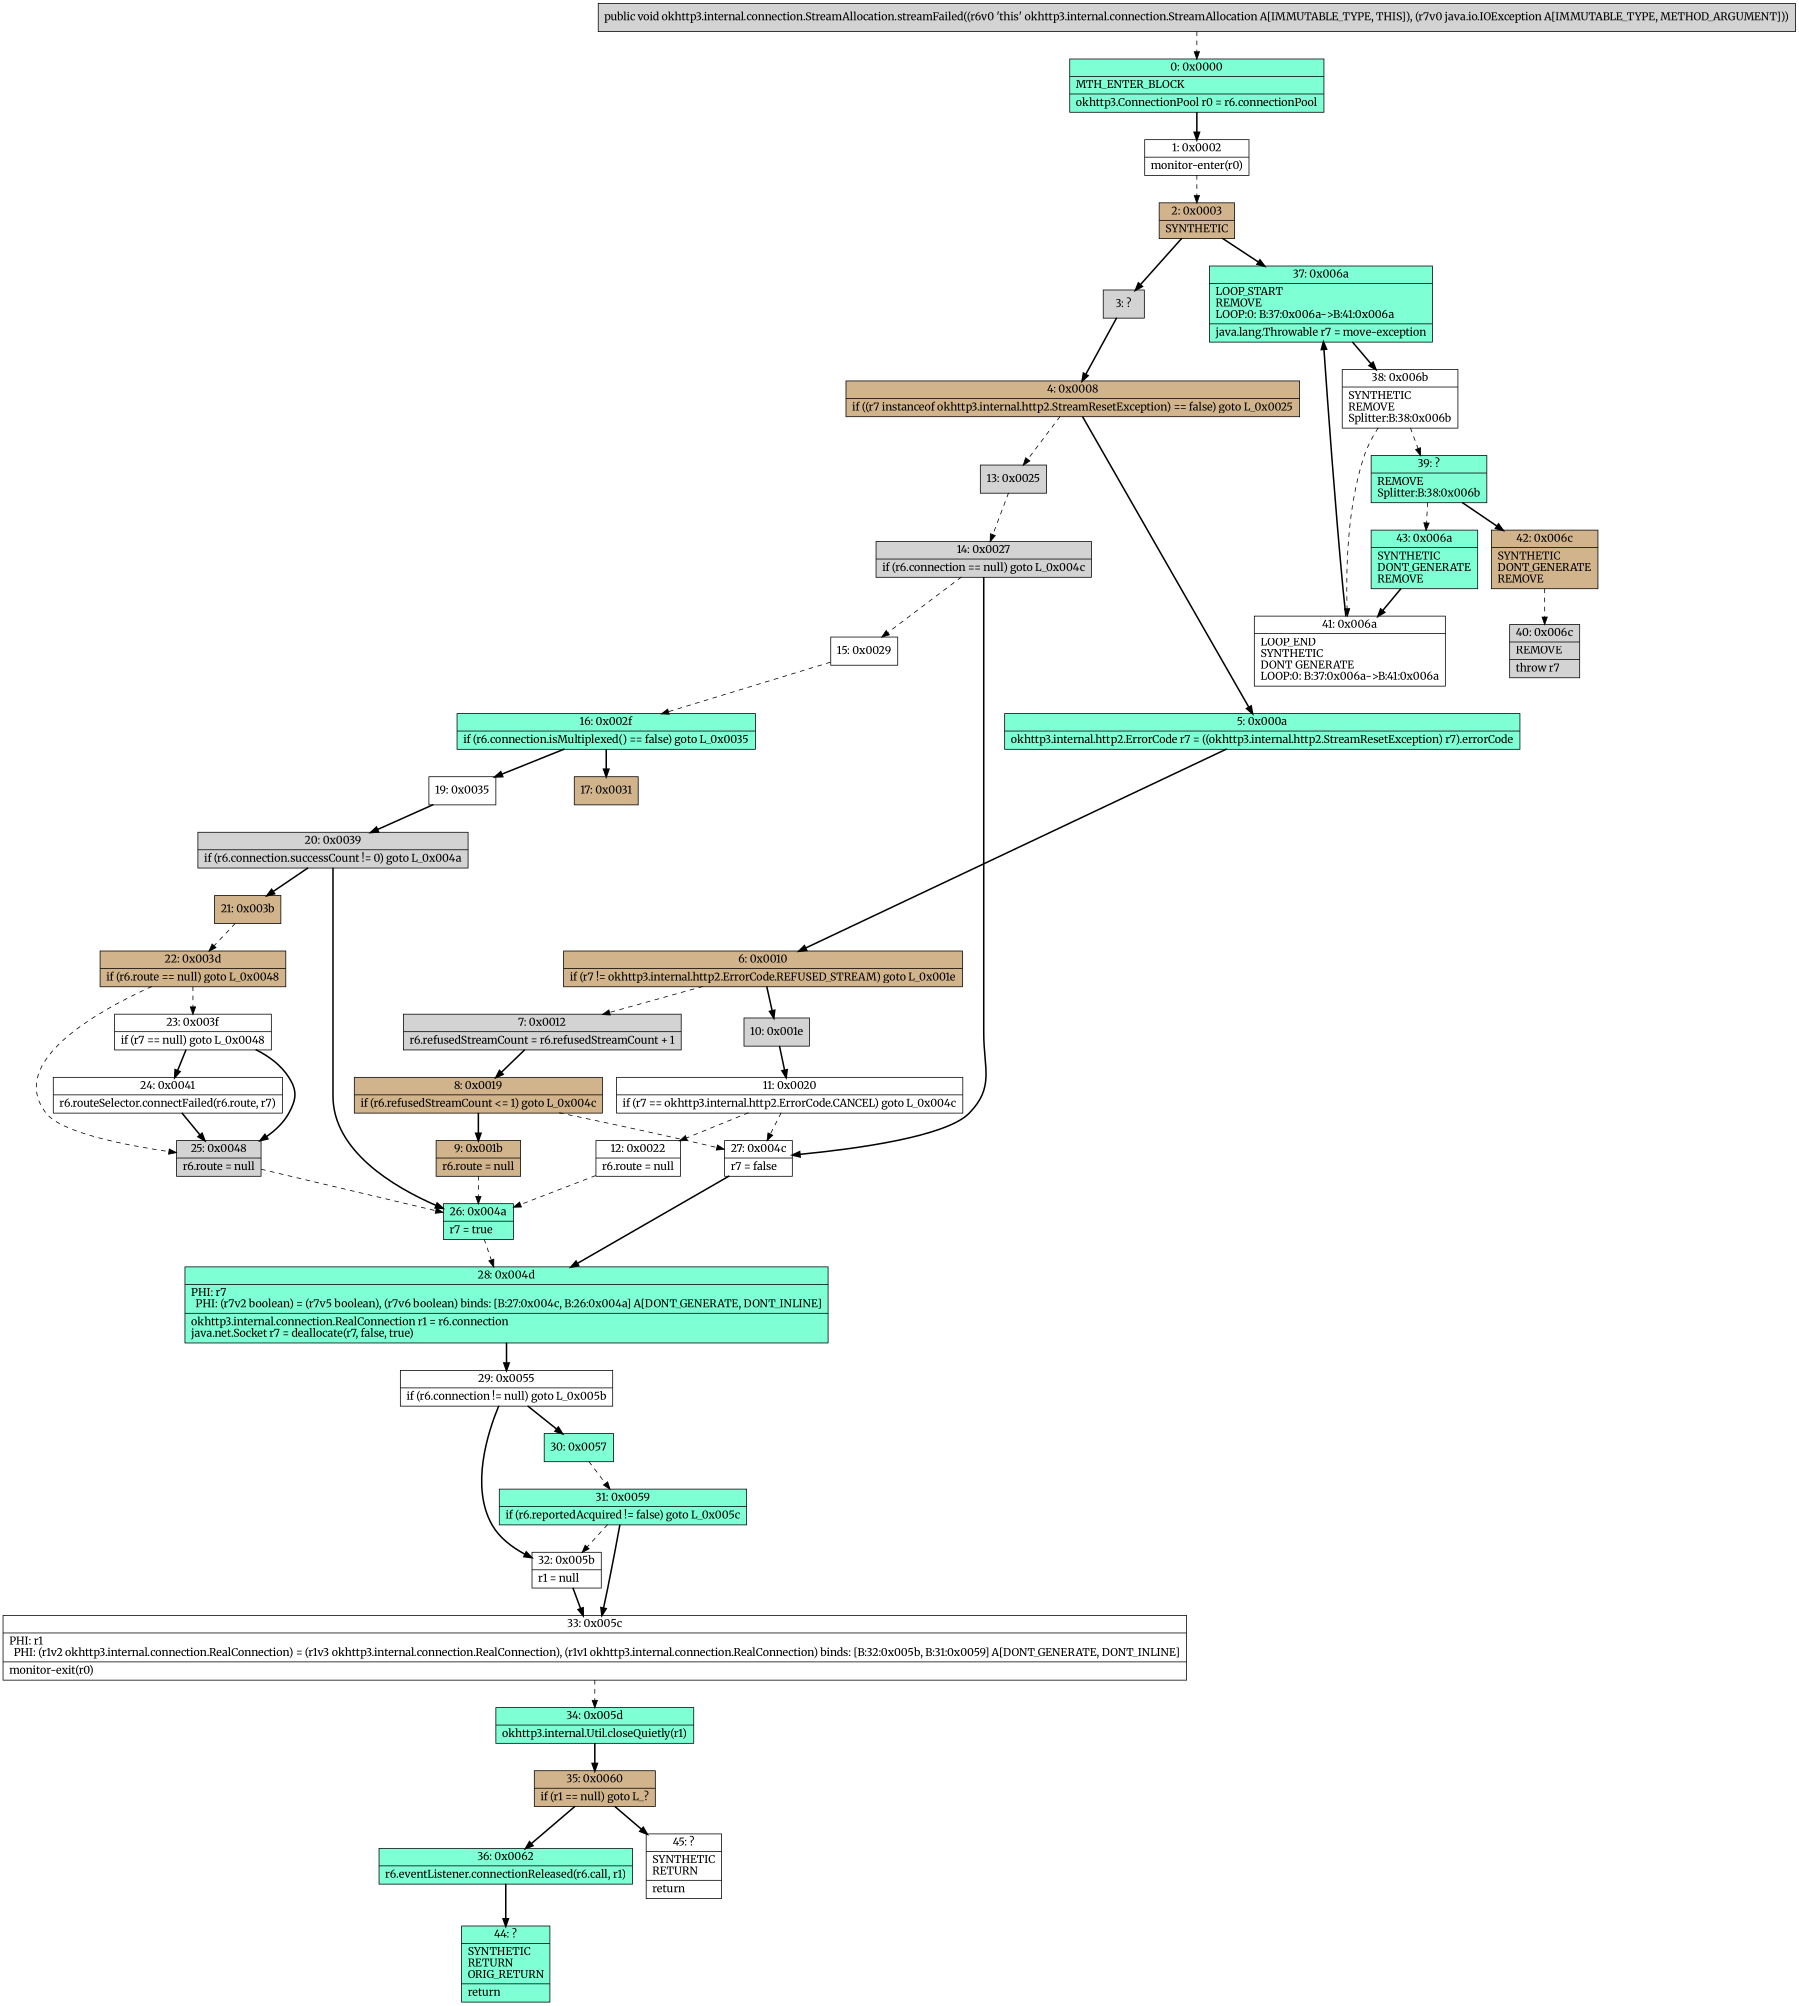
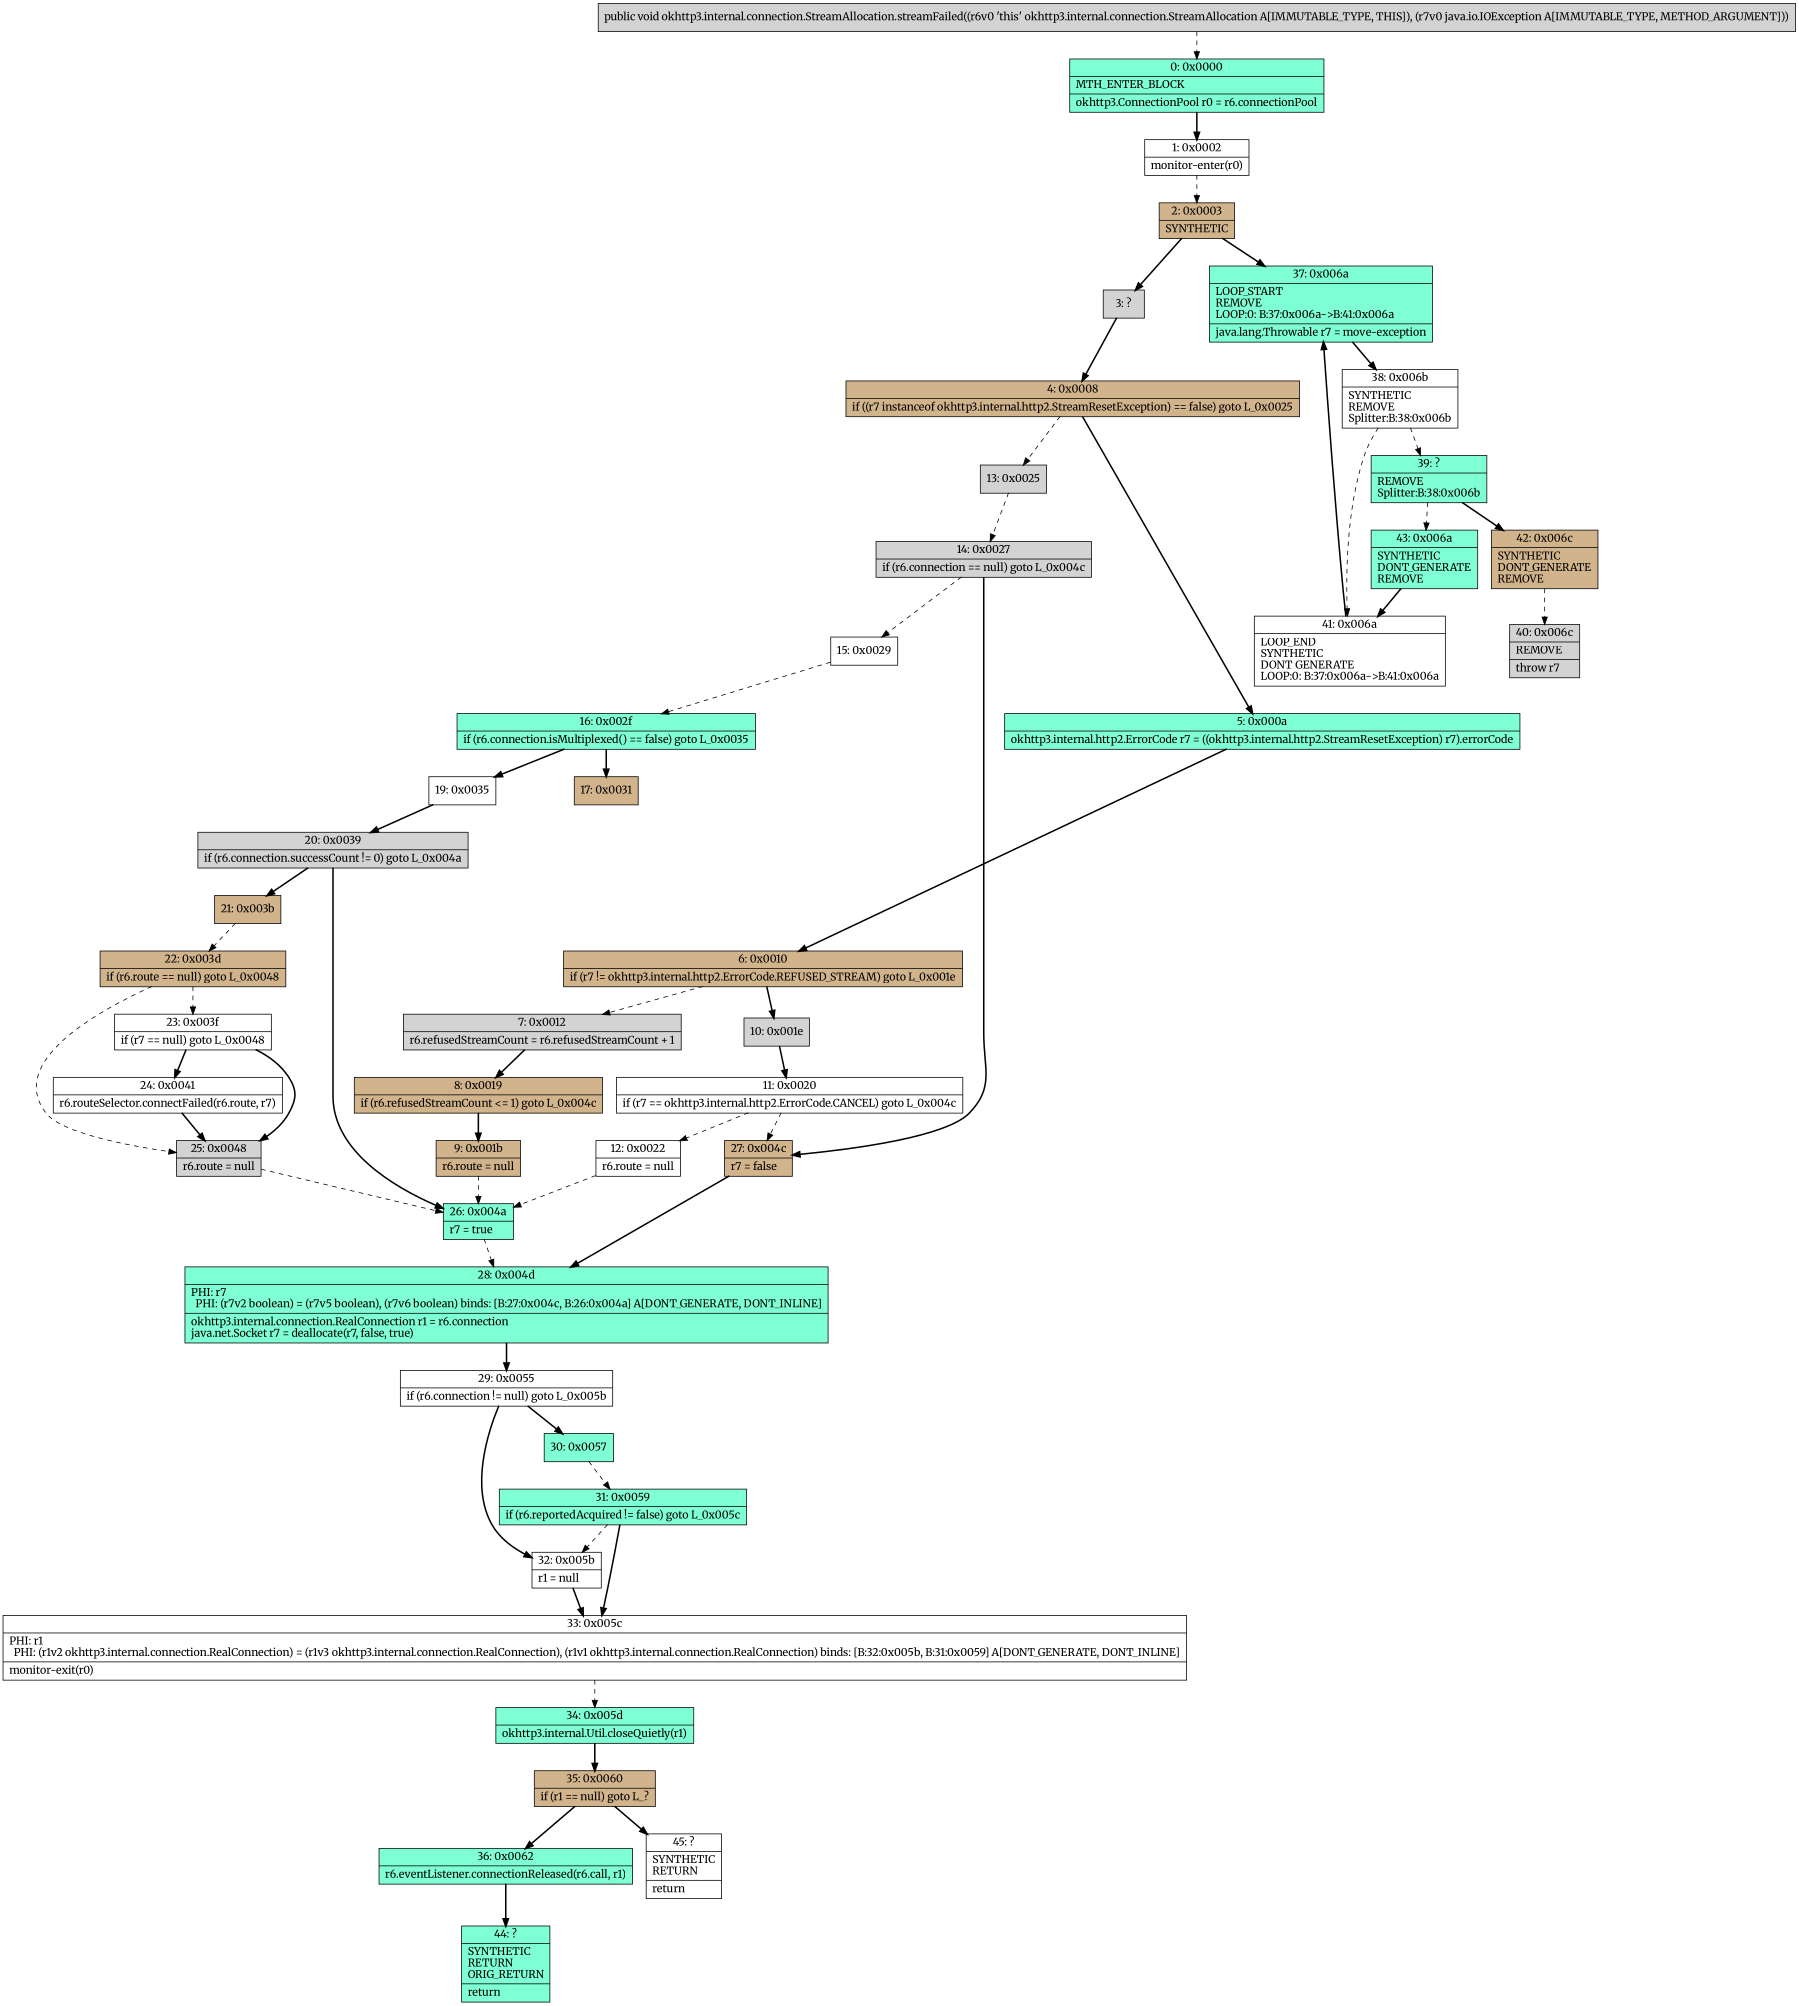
(638, 1130) -> none
(758, 1158) -> (758, 1158)
